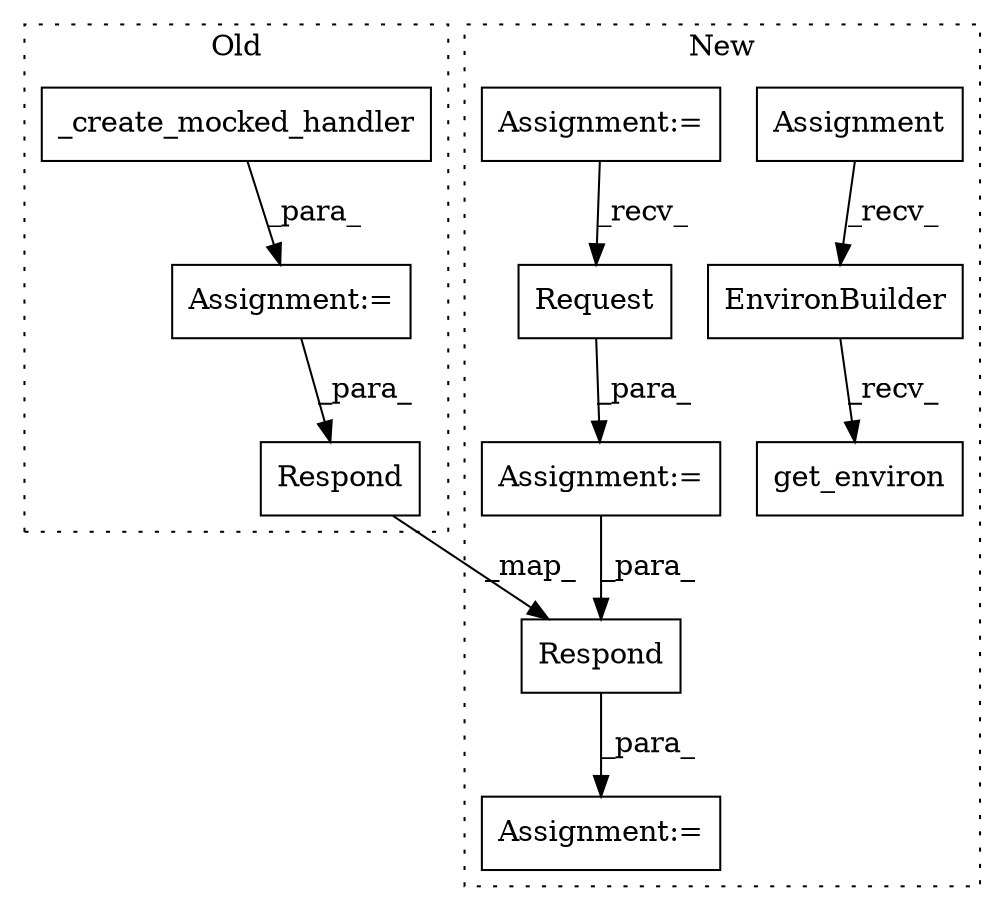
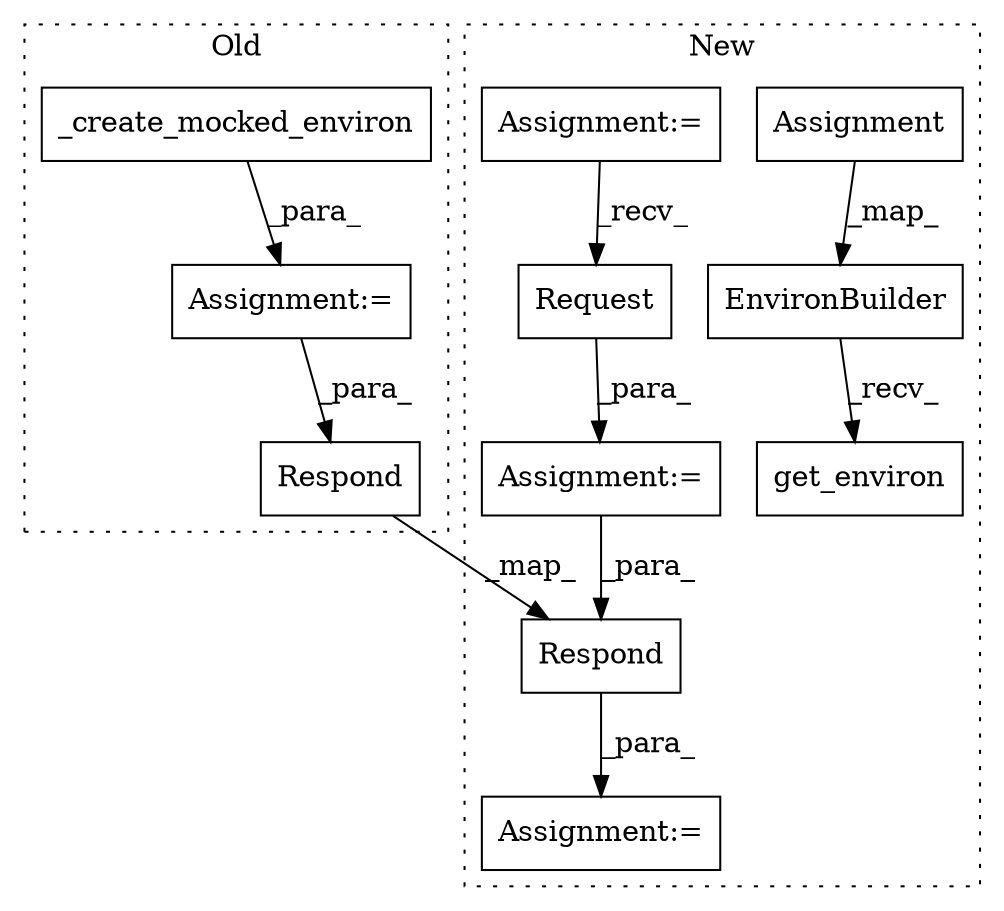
(236, 124) -> (236, 124)
(893, 213) -> (893, 213)
